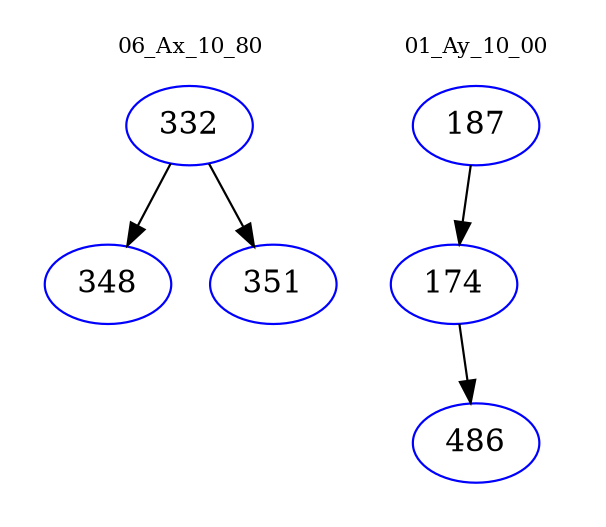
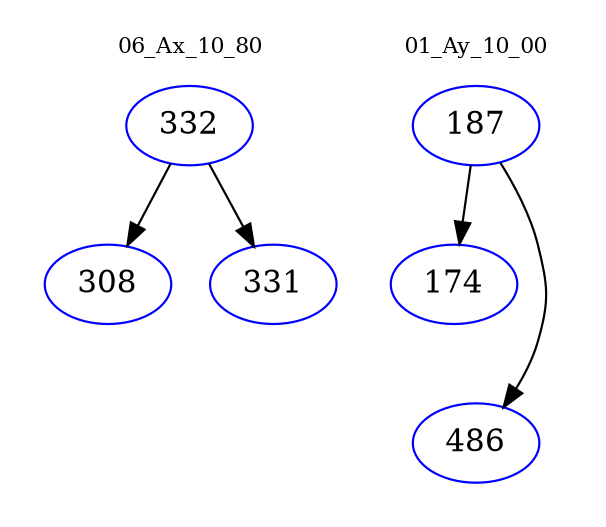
(108, 284) -> (108, 284)
(273, 284) -> (273, 284)
(463, 352) -> (544, 274)
